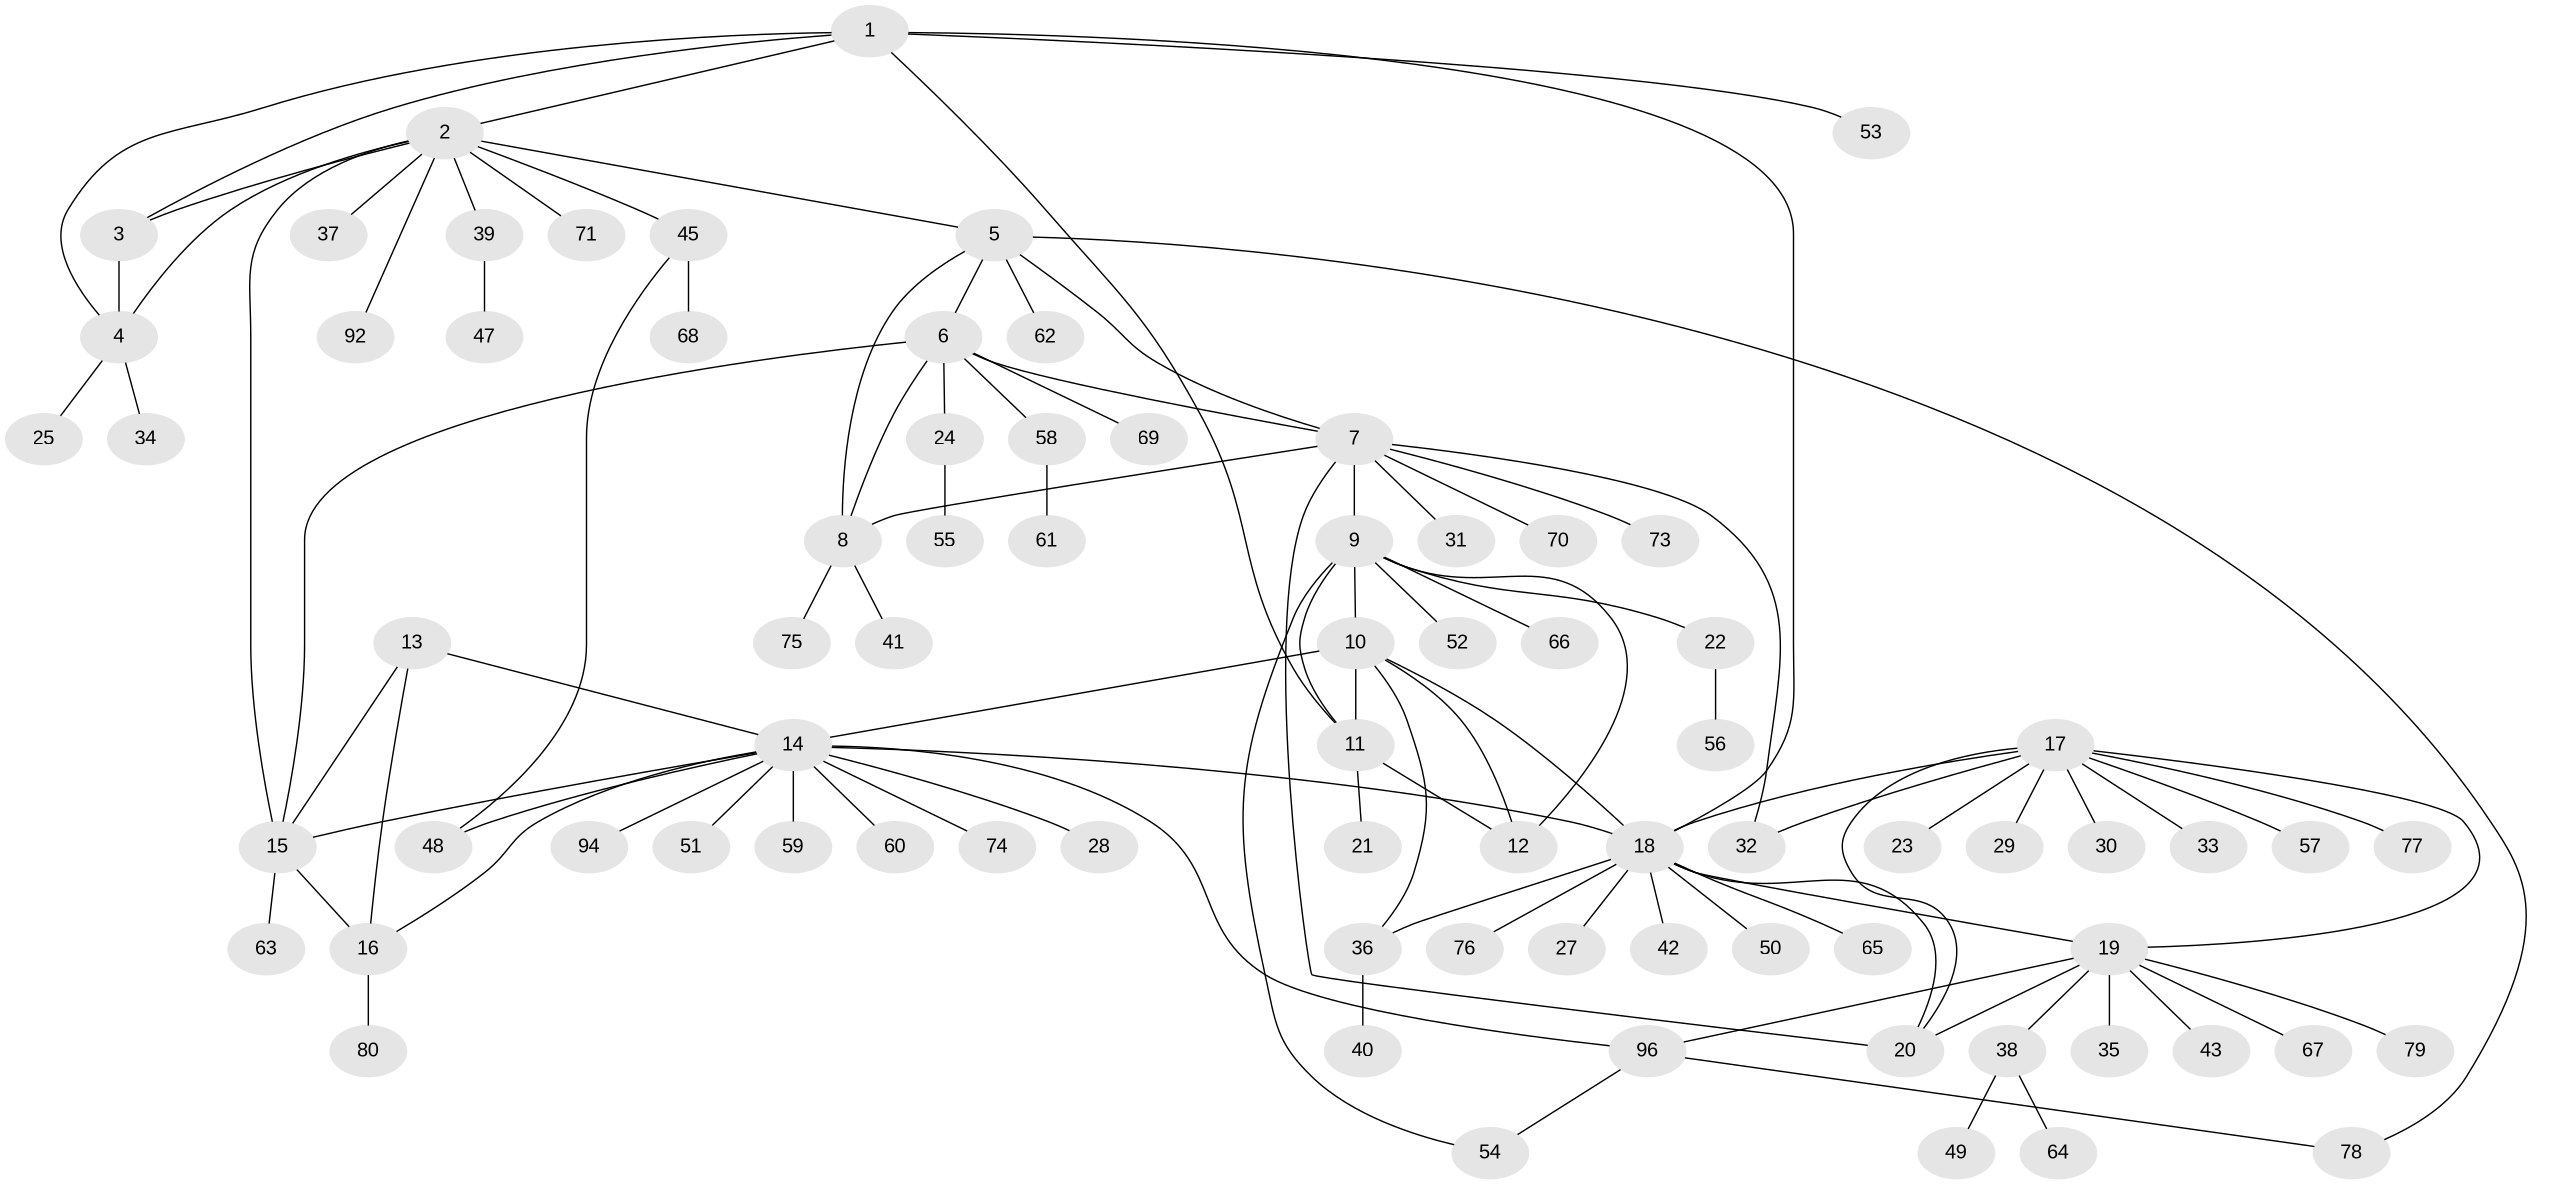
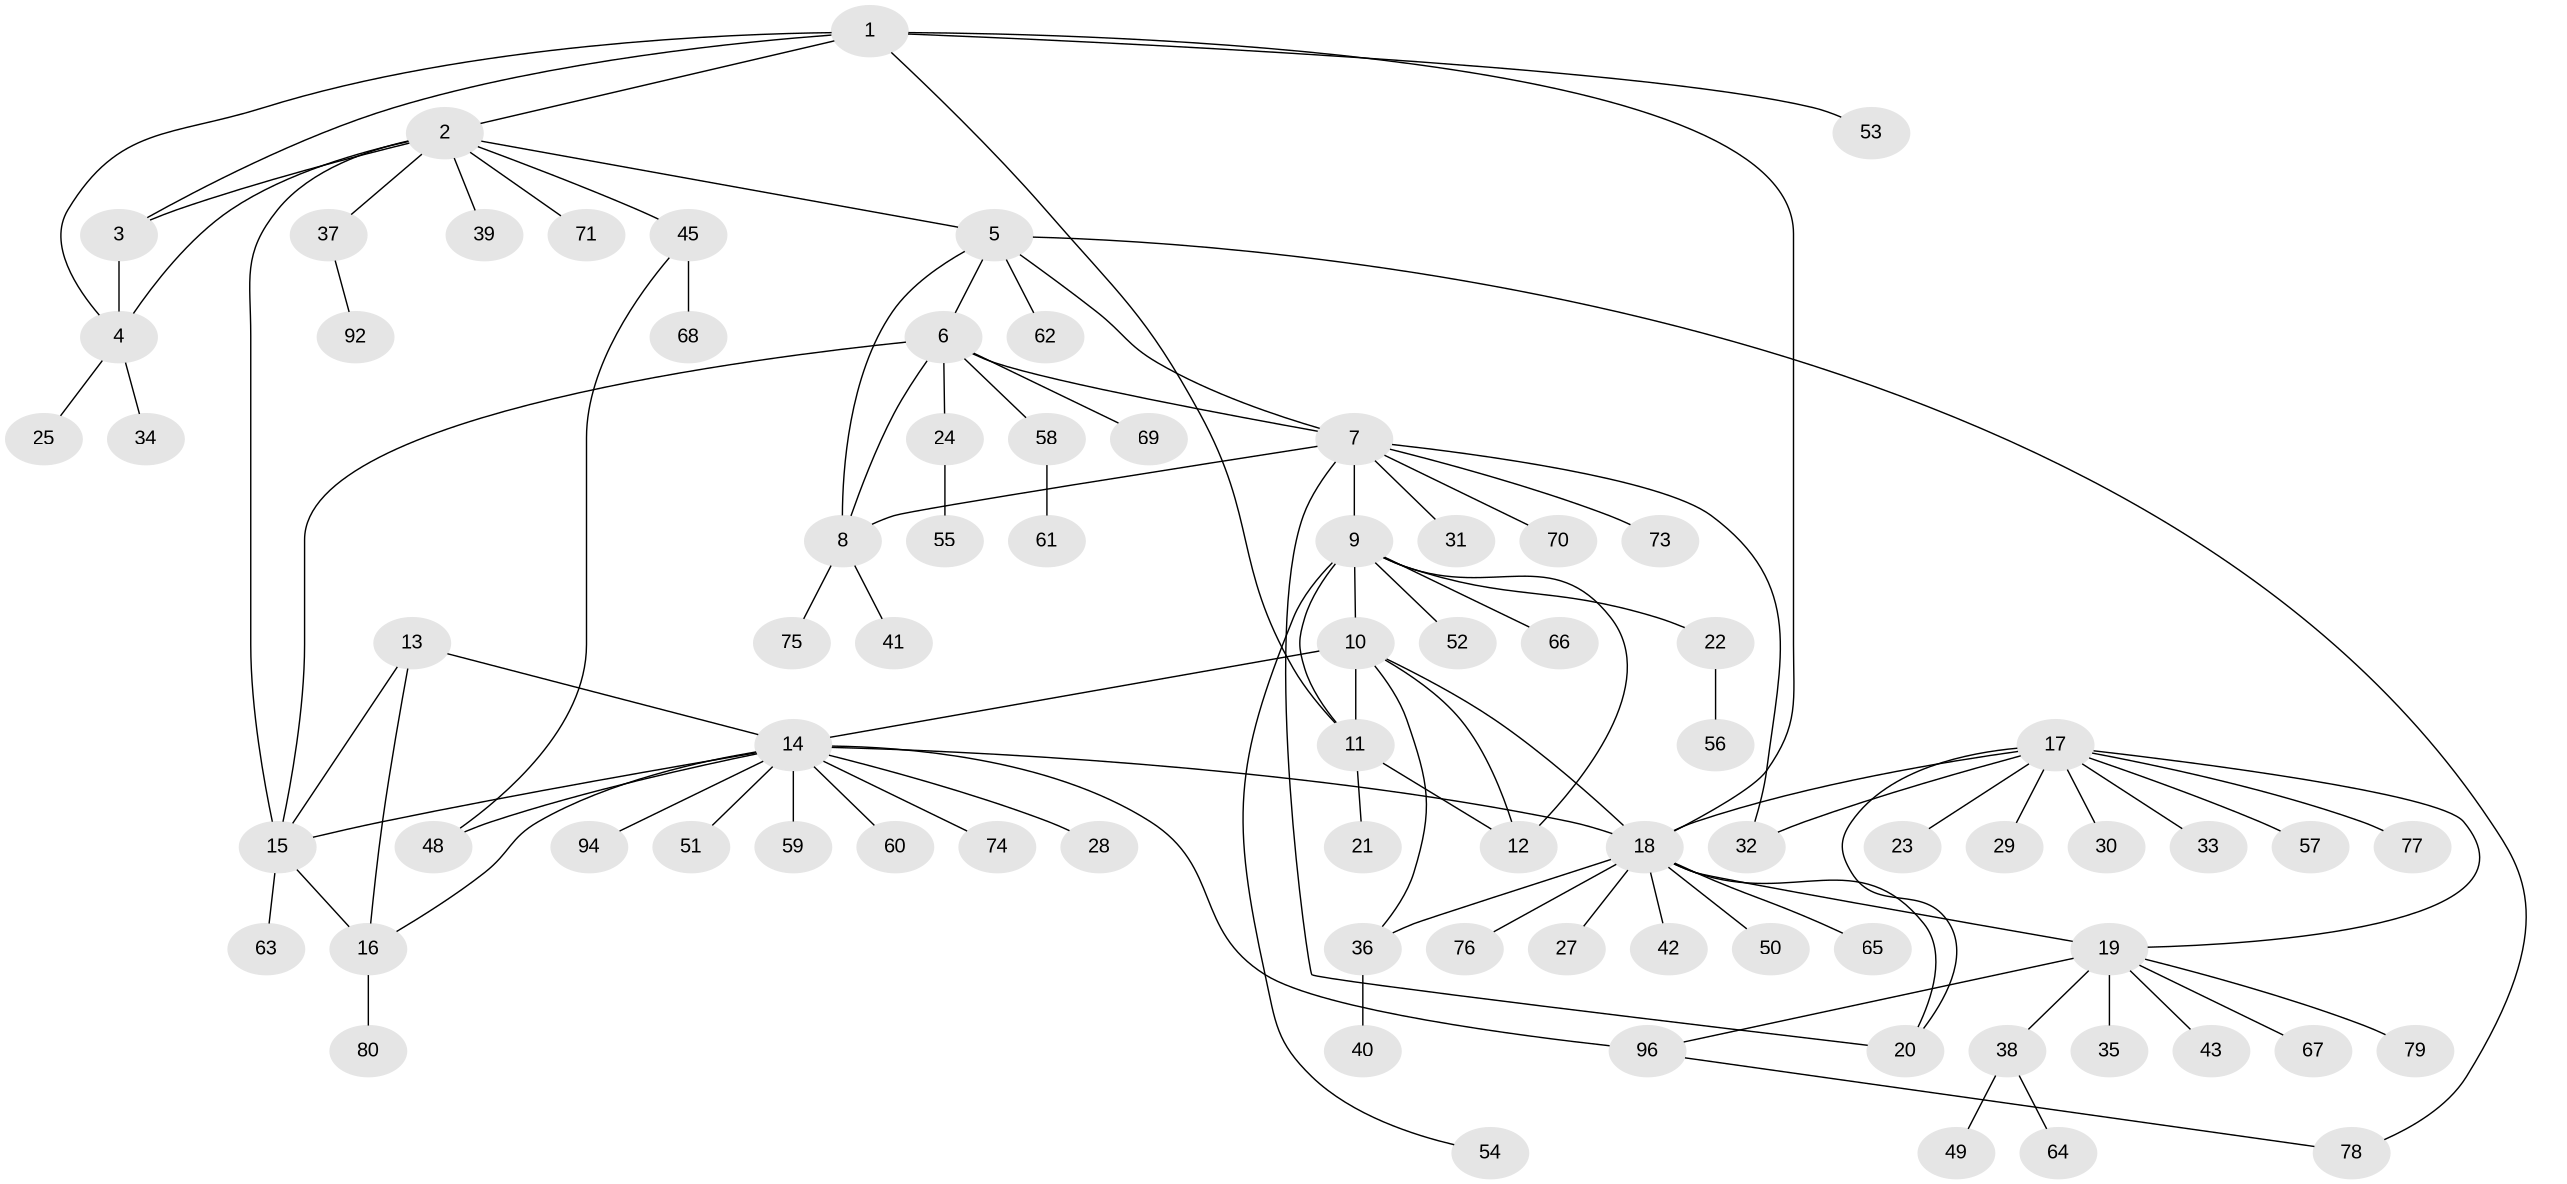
(400, 235) -> (342, 286)
(484, 337) -> none
(2007, 1000) -> none
(1569, 1102) -> none
